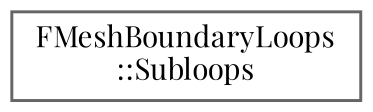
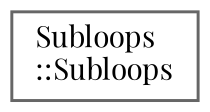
(186, 56) -> (105, 56)
